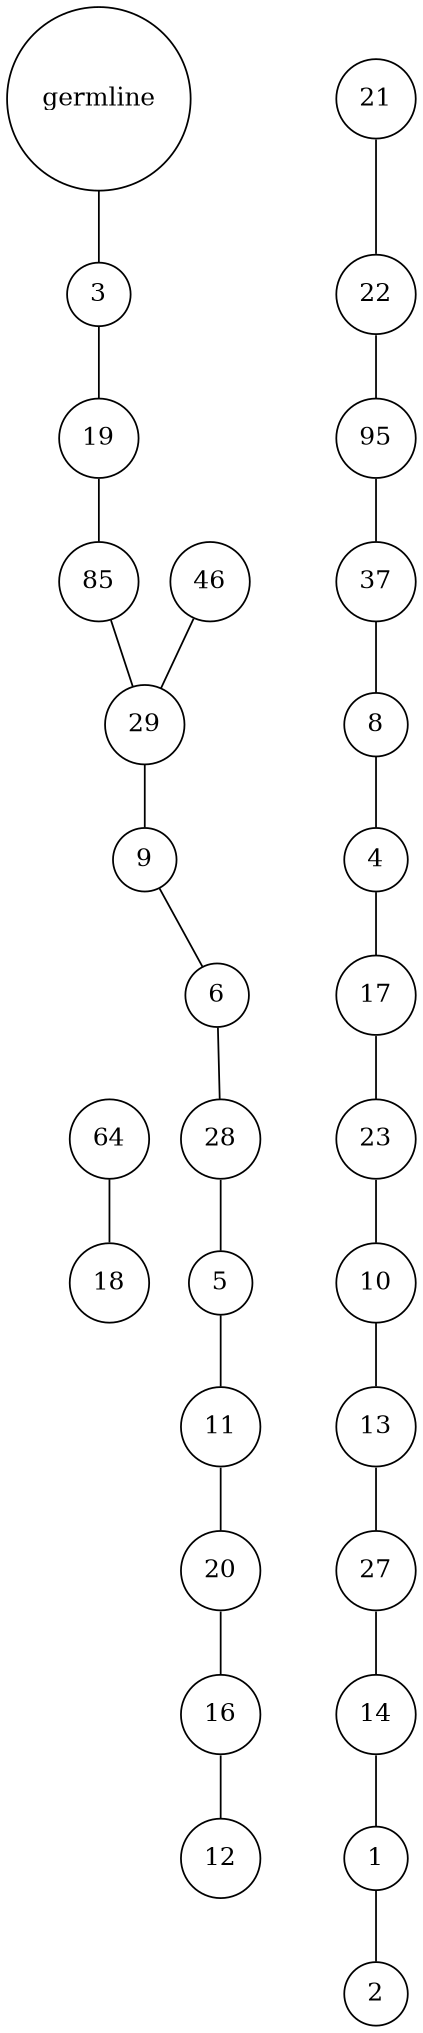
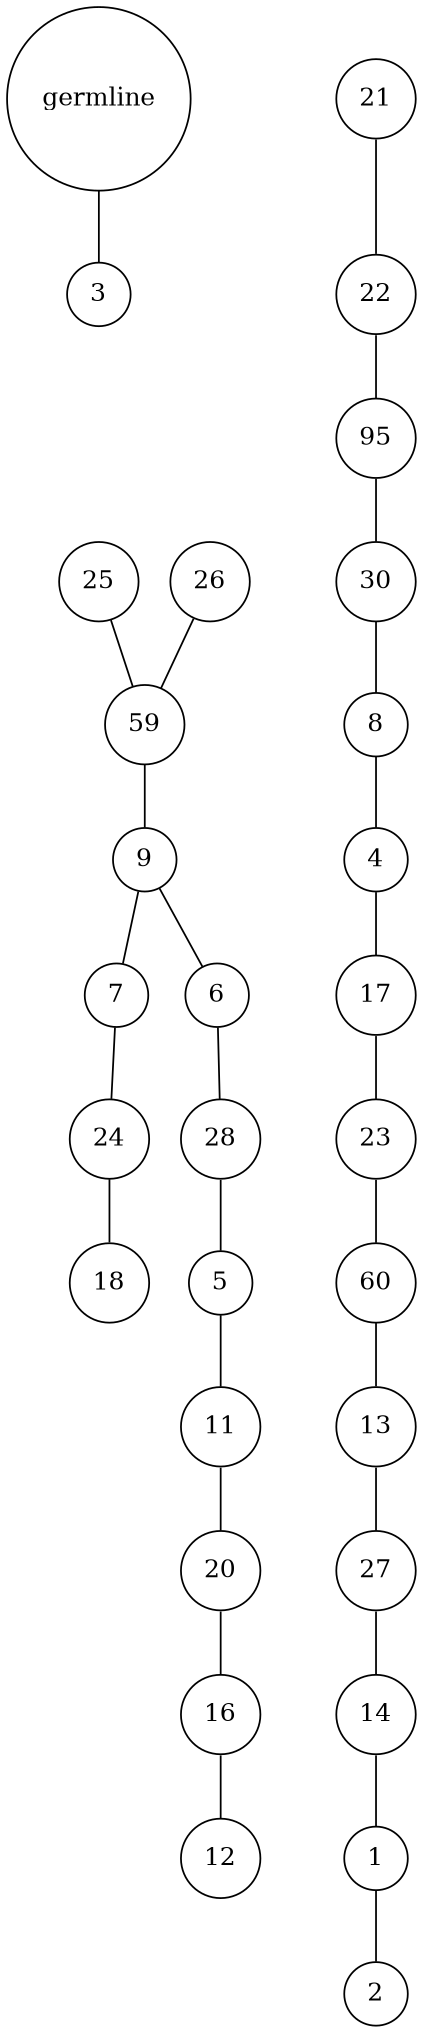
(99, 438) -> none
(99, 582) -> (99, 582)
(210, 582) -> (210, 582)
(376, 582) -> (376, 582)
(145, 725) -> (145, 725)
none -> (117, 995)
(109, 1139) -> (109, 1139)
(376, 1283) -> (376, 1283)
